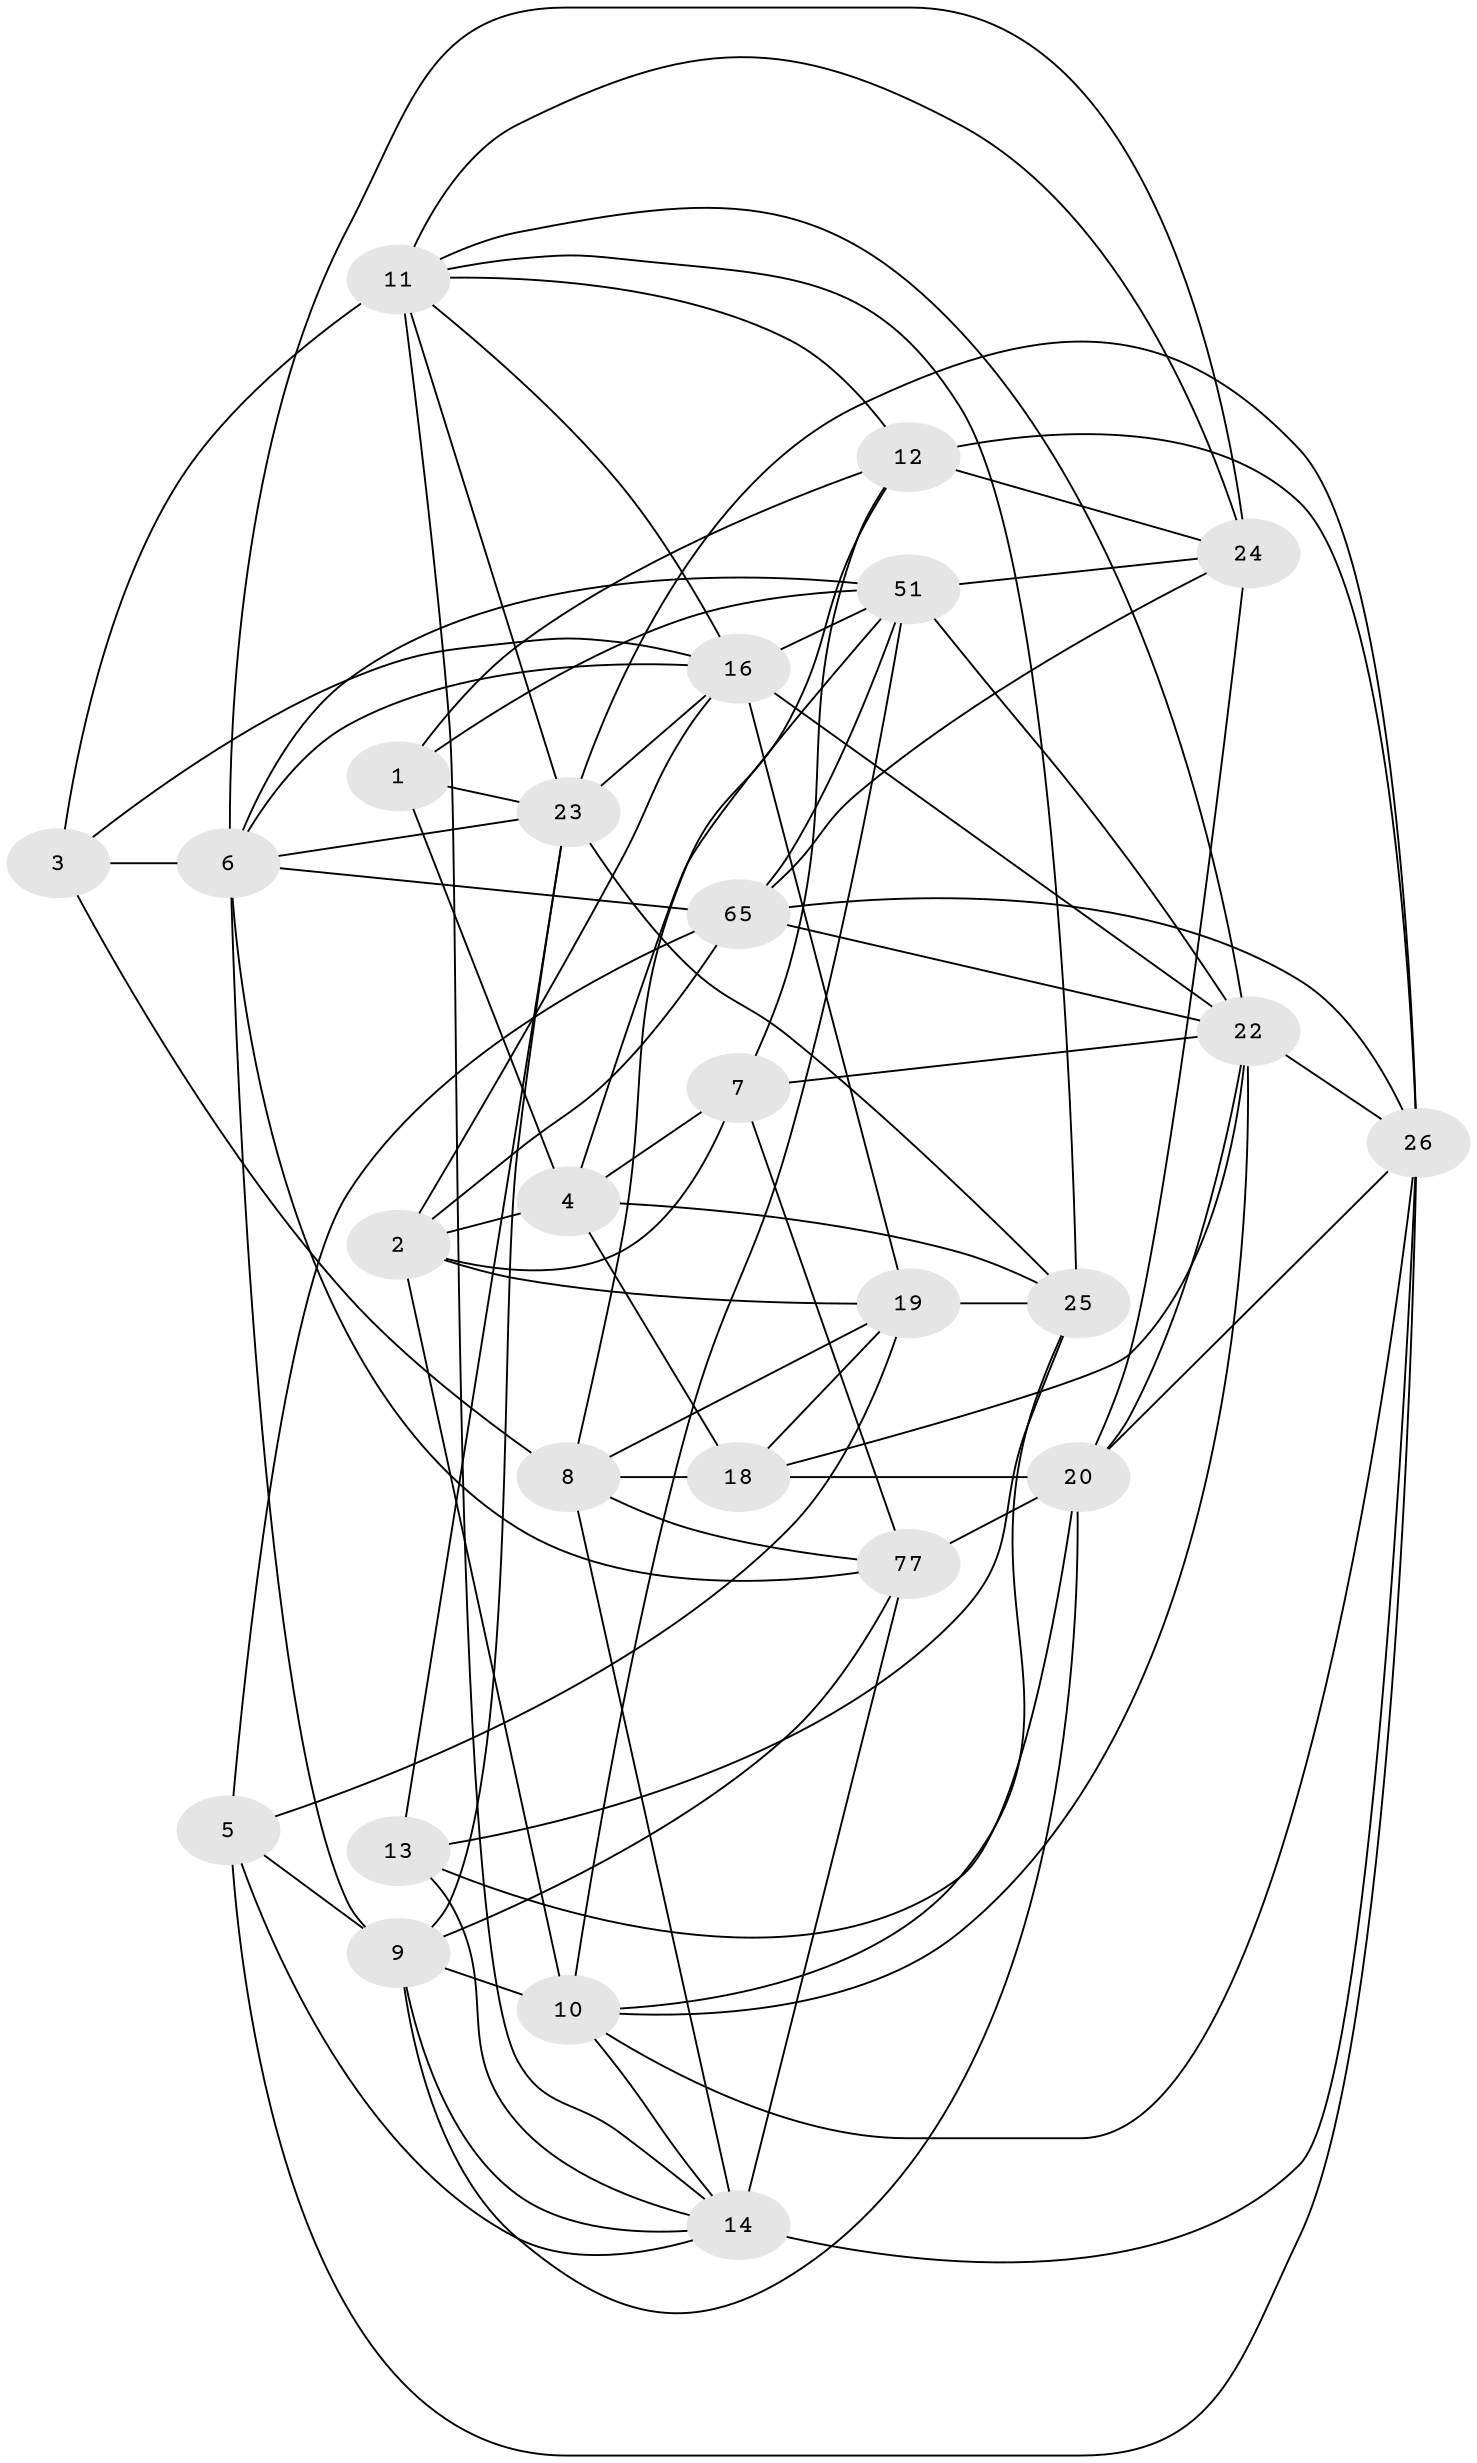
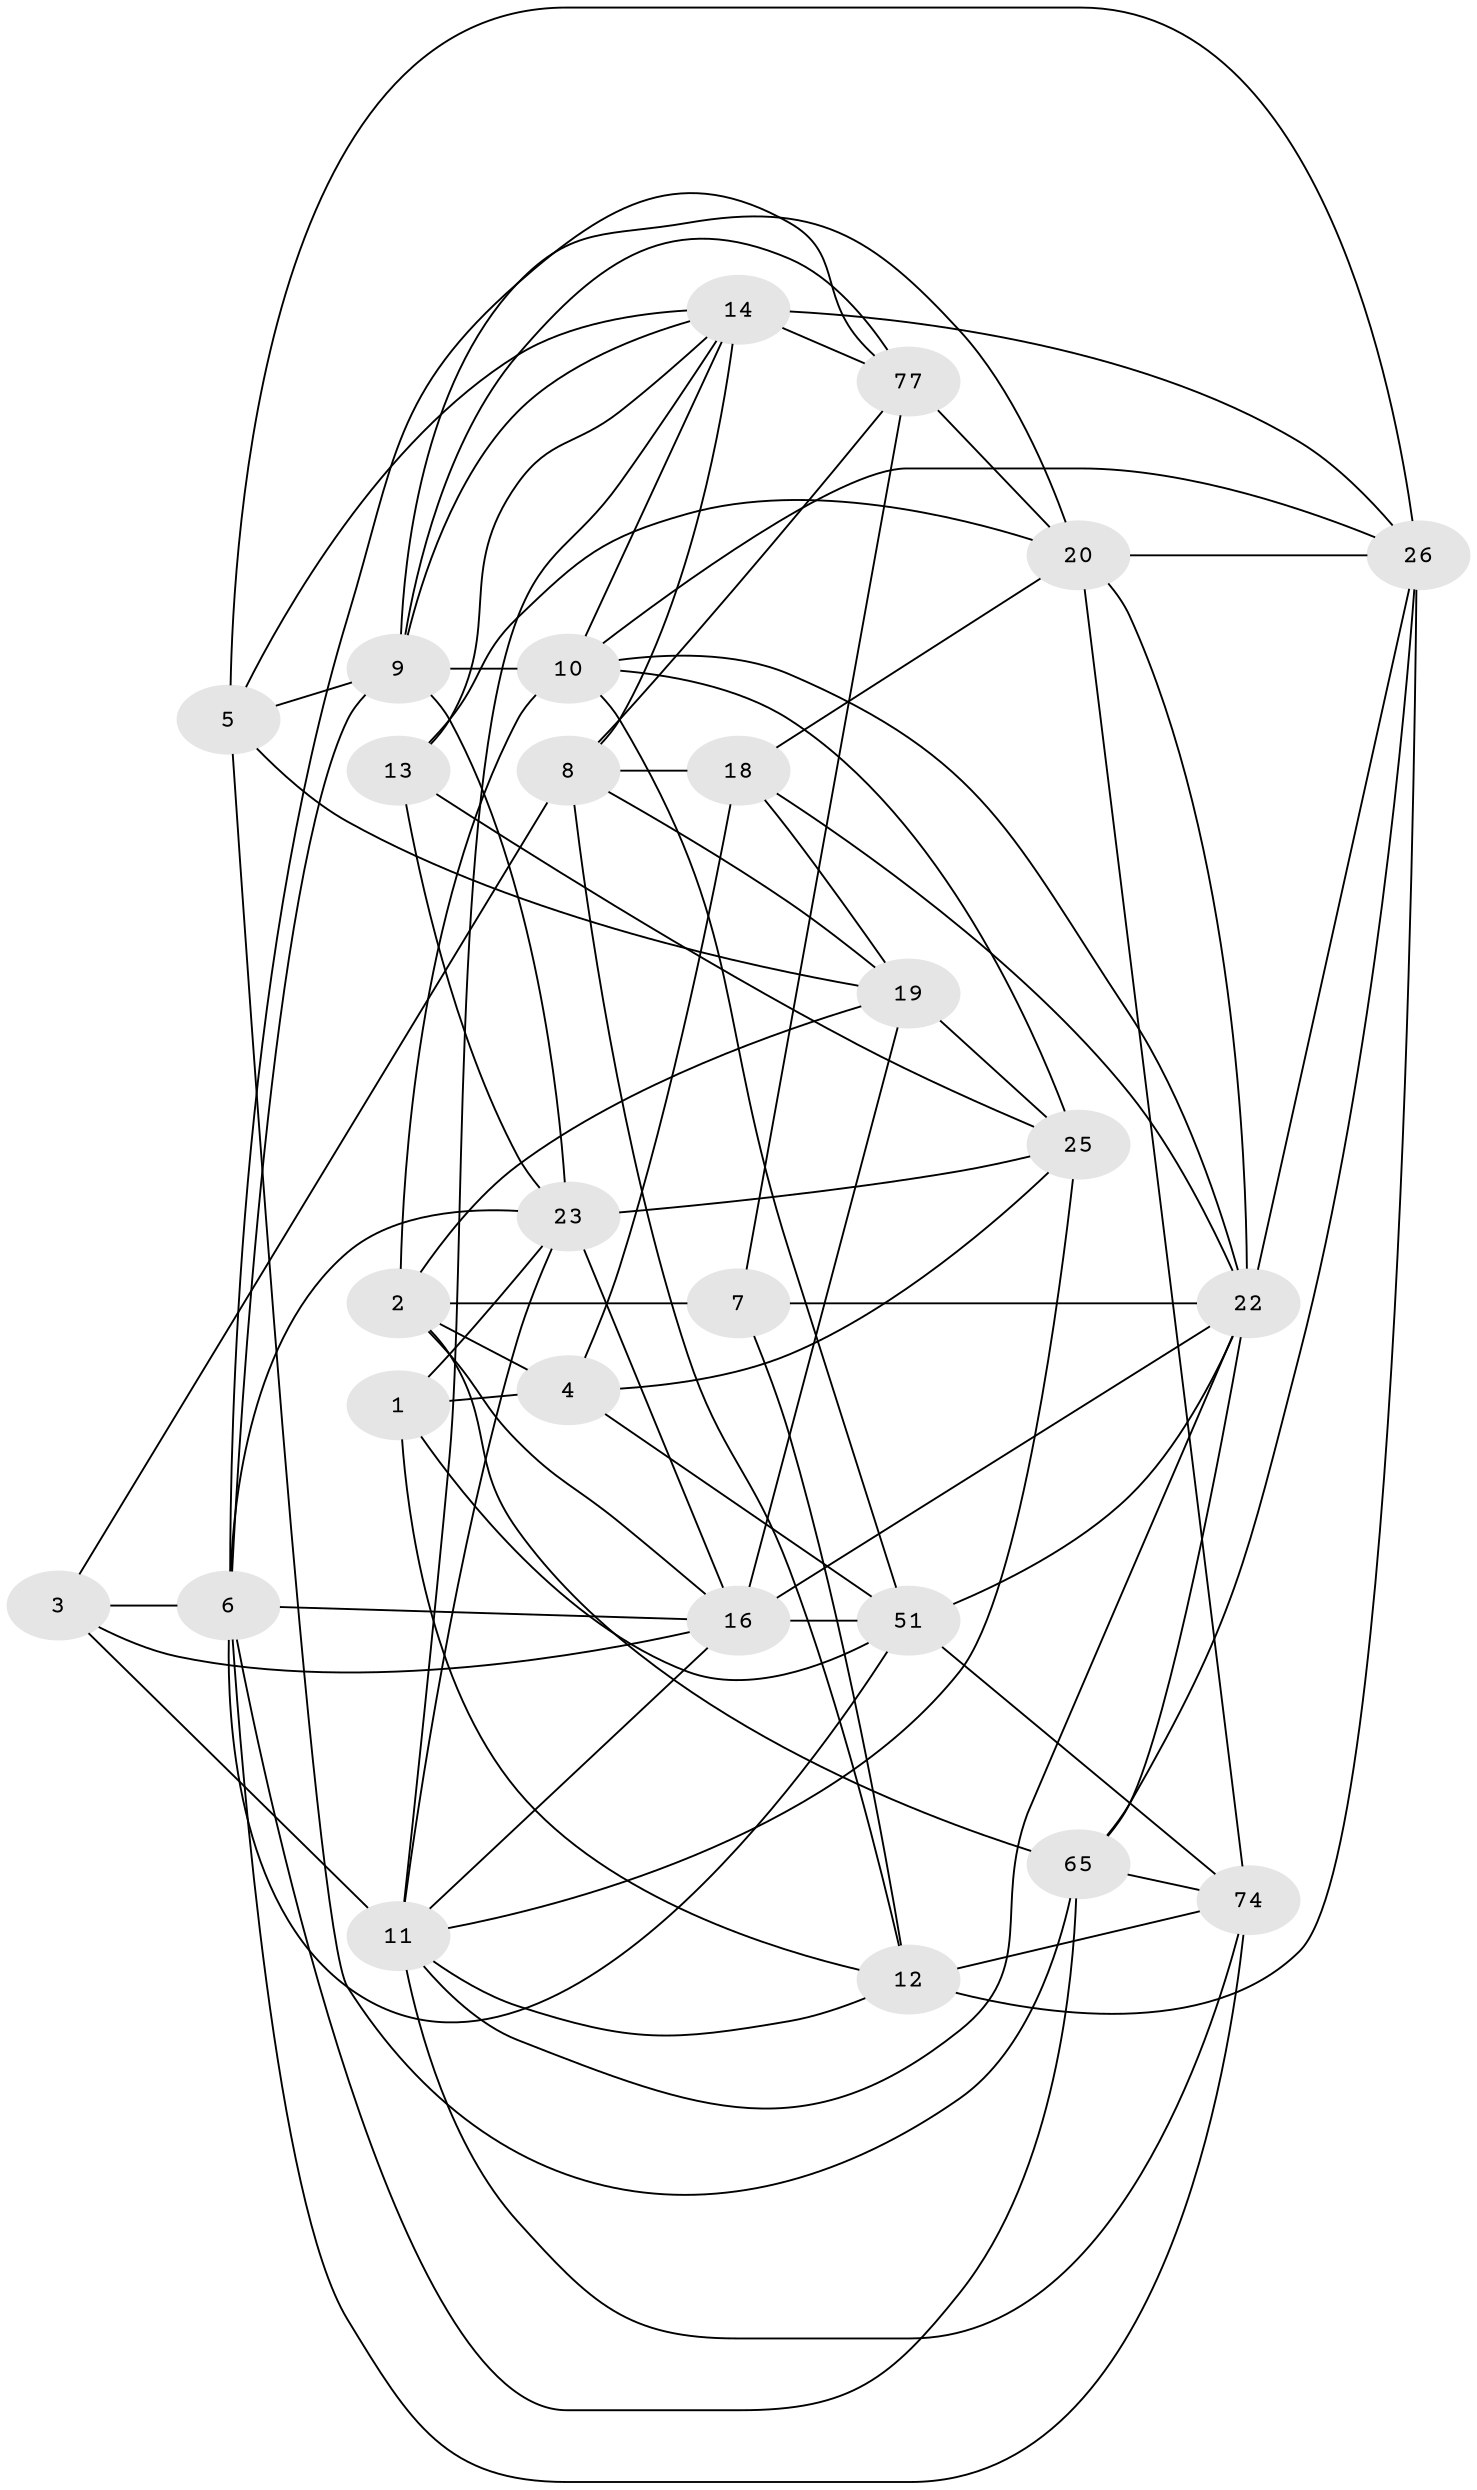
(1187, 365) -> none
(1249, 553) -> (1249, 1900)
(840, 758) -> none
(654, 1145) -> none
